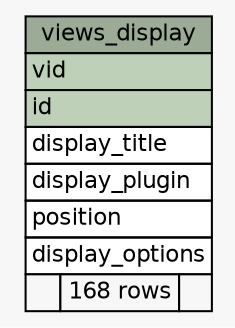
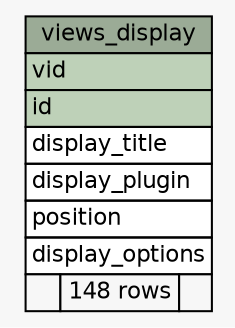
(121, 292) -> (121, 292)
